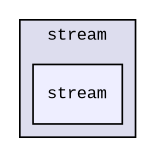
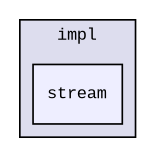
(78, 36) -> (78, 36)
